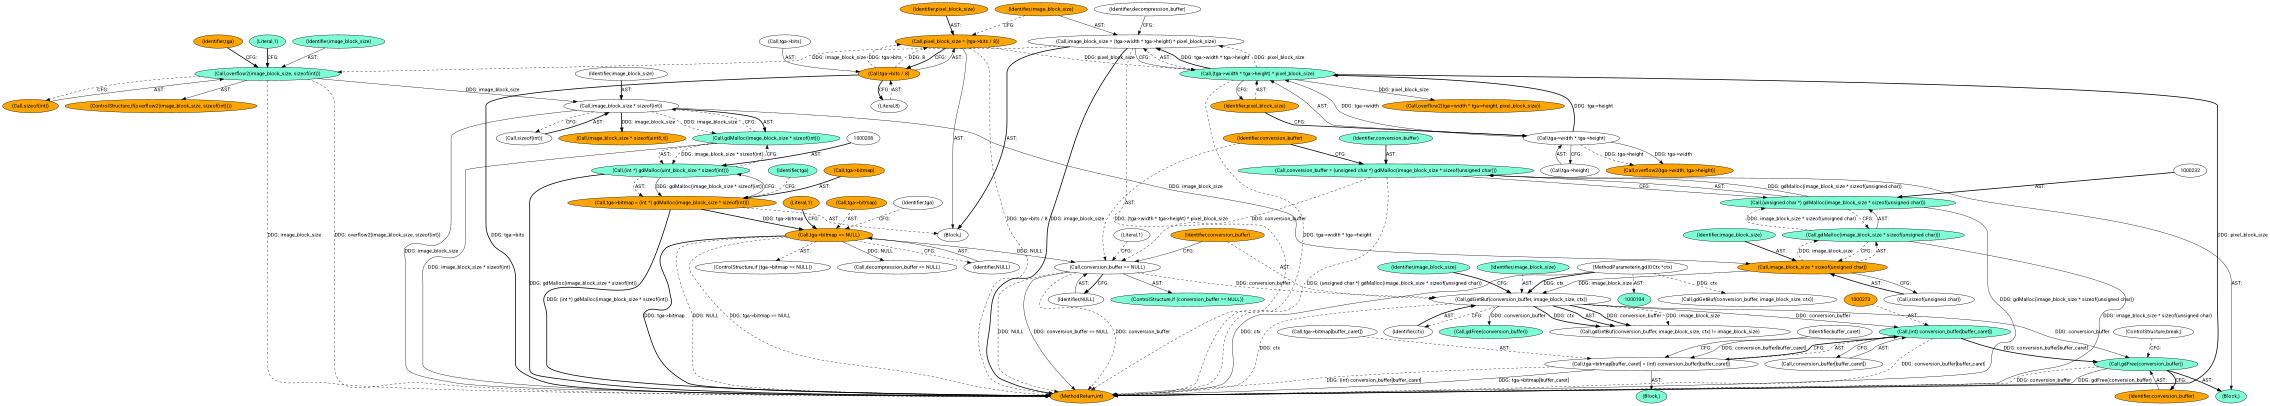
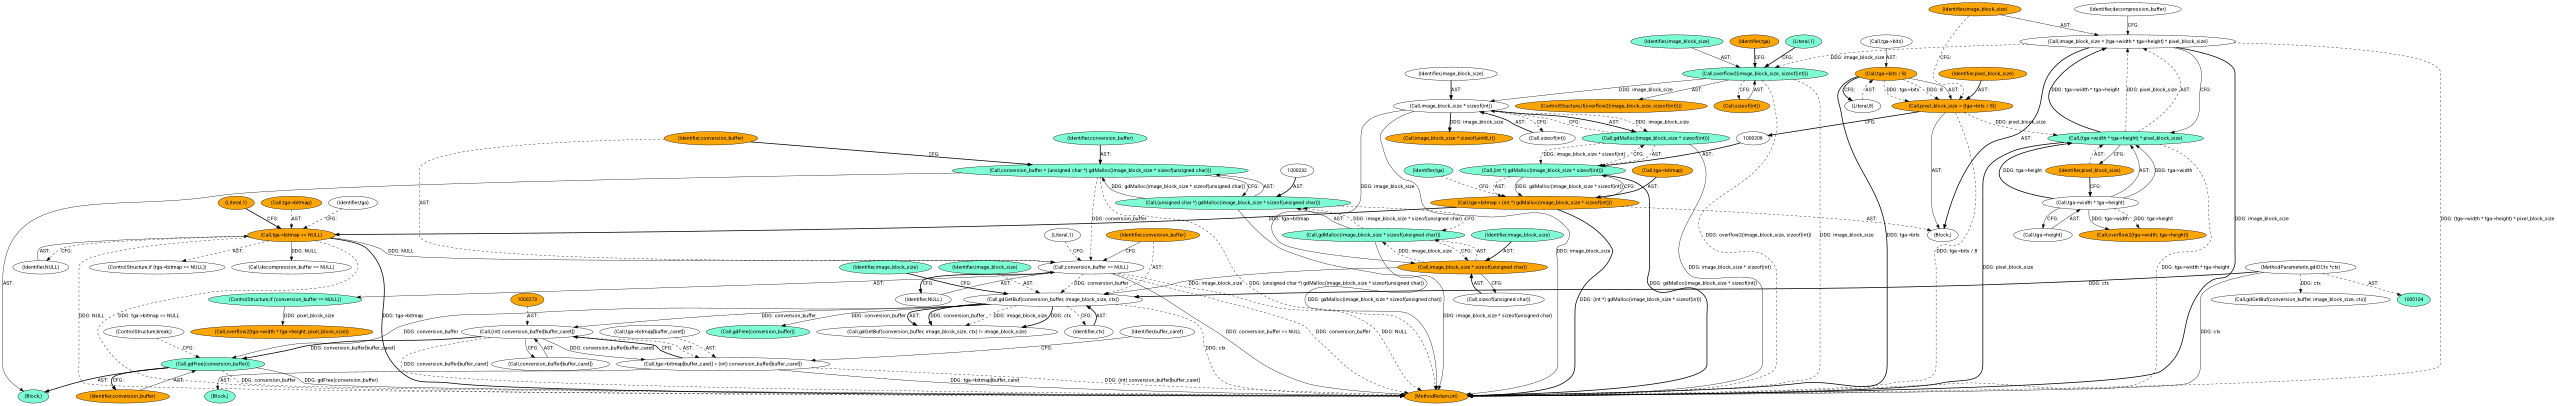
(929, 59) -> (1849, 123)
(1363, 90) -> (284, 314)
(671, 171) -> (1543, 171)
(1945, 332) -> (527, 332)
